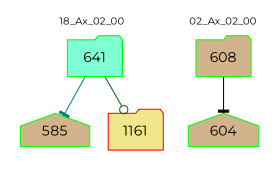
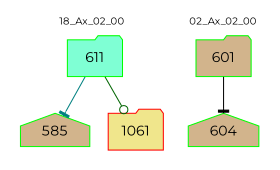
(95, 58) -> (95, 58)
(224, 58) -> (224, 58)
(136, 132) -> (136, 132)
